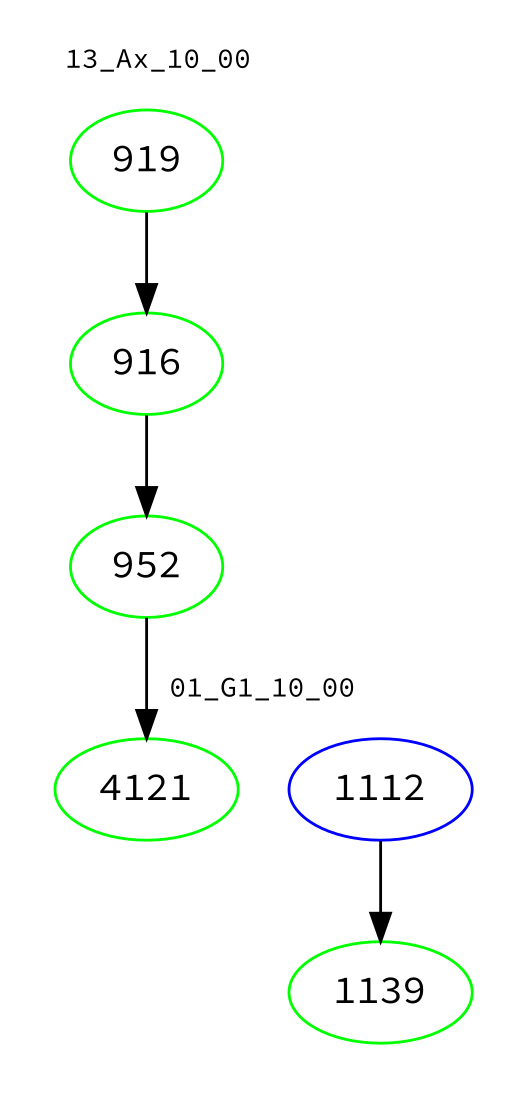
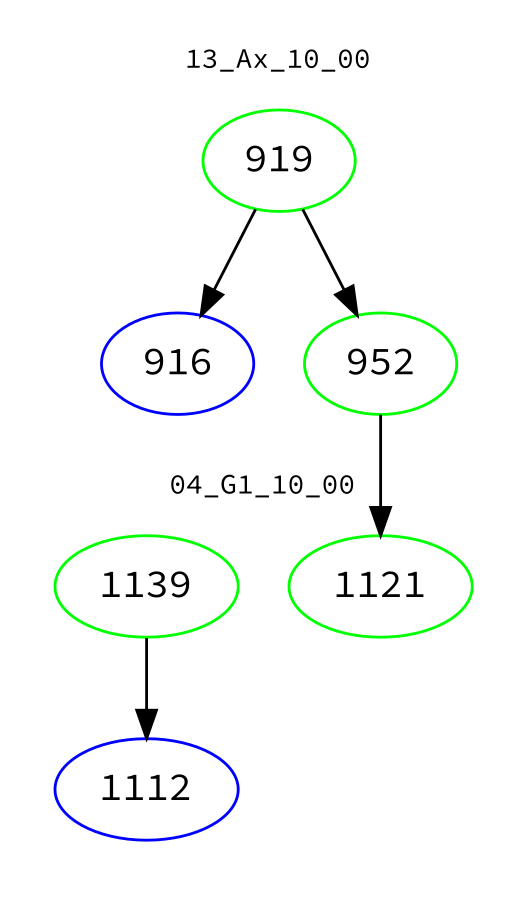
(147, 364) -> (178, 364)
(147, 451) -> (323, 250)
(264, 689) -> (264, 486)
(147, 789) -> (381, 586)
(381, 877) -> (147, 674)
